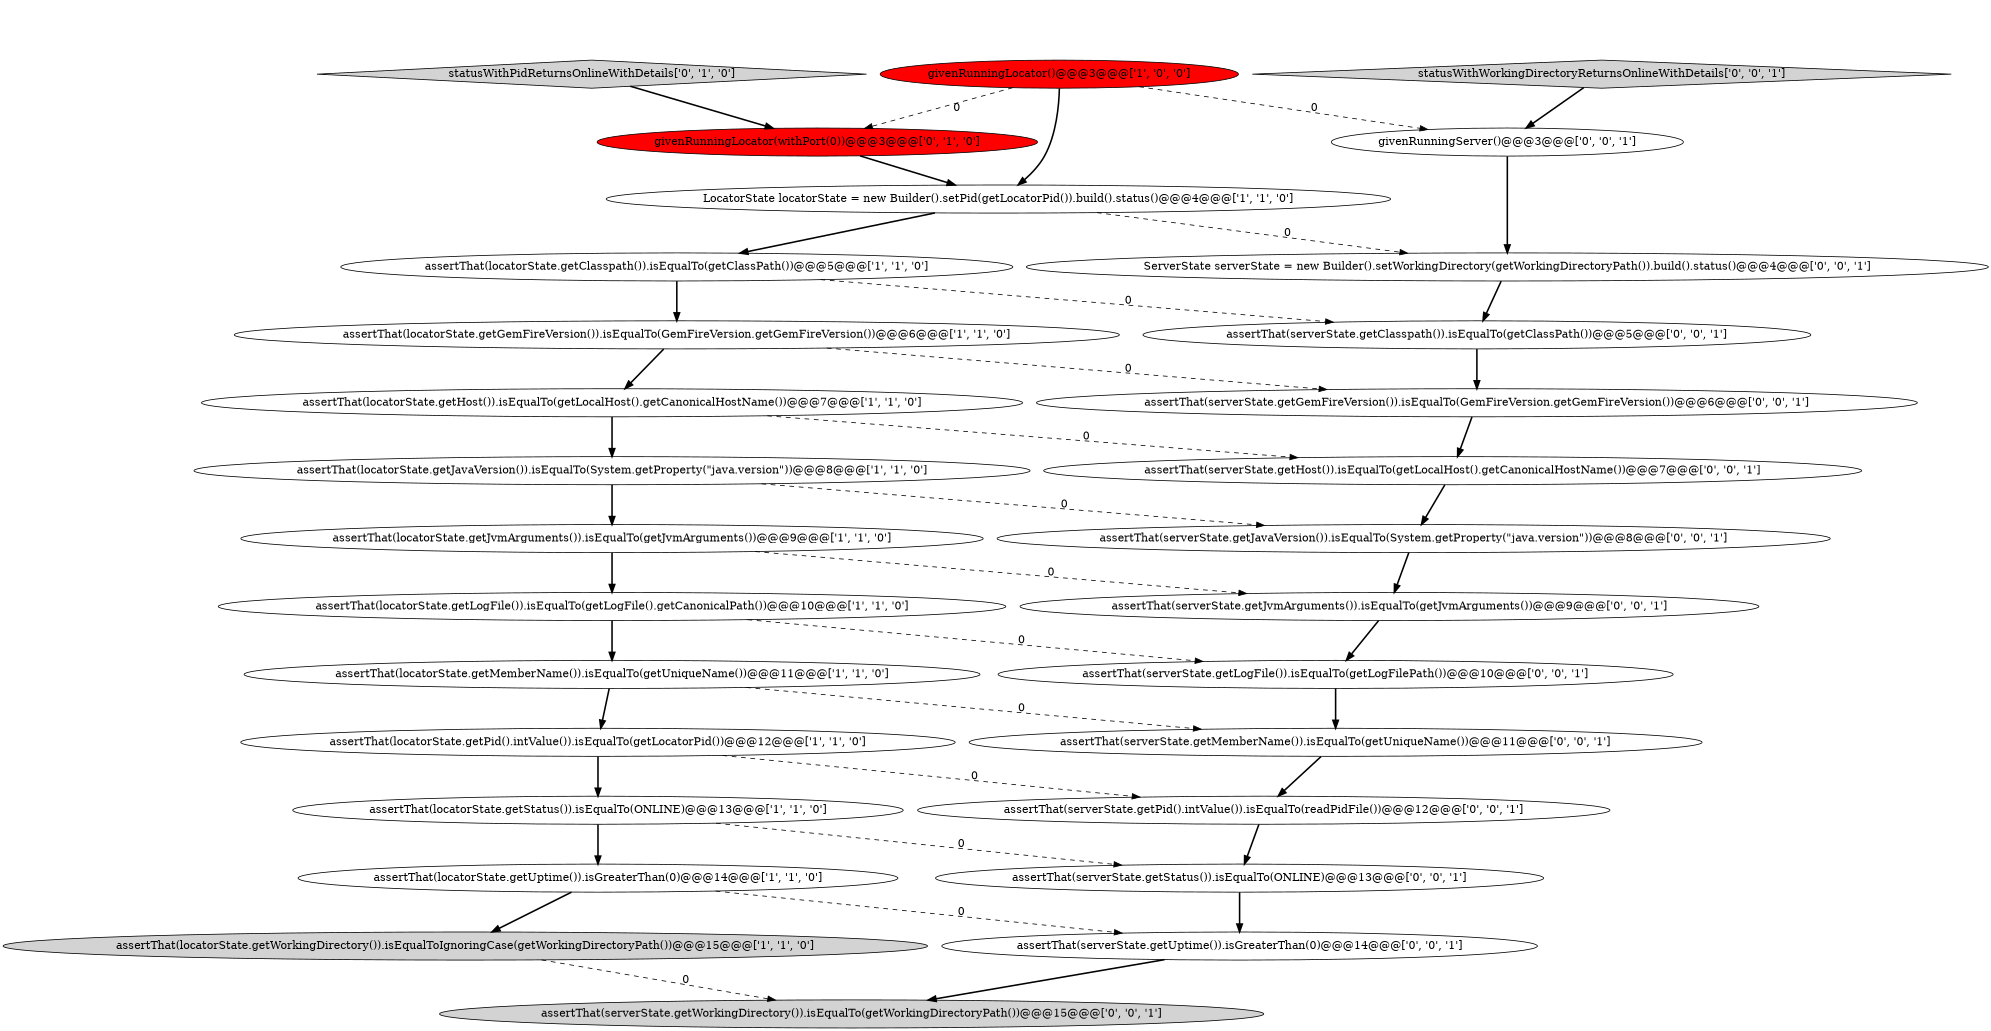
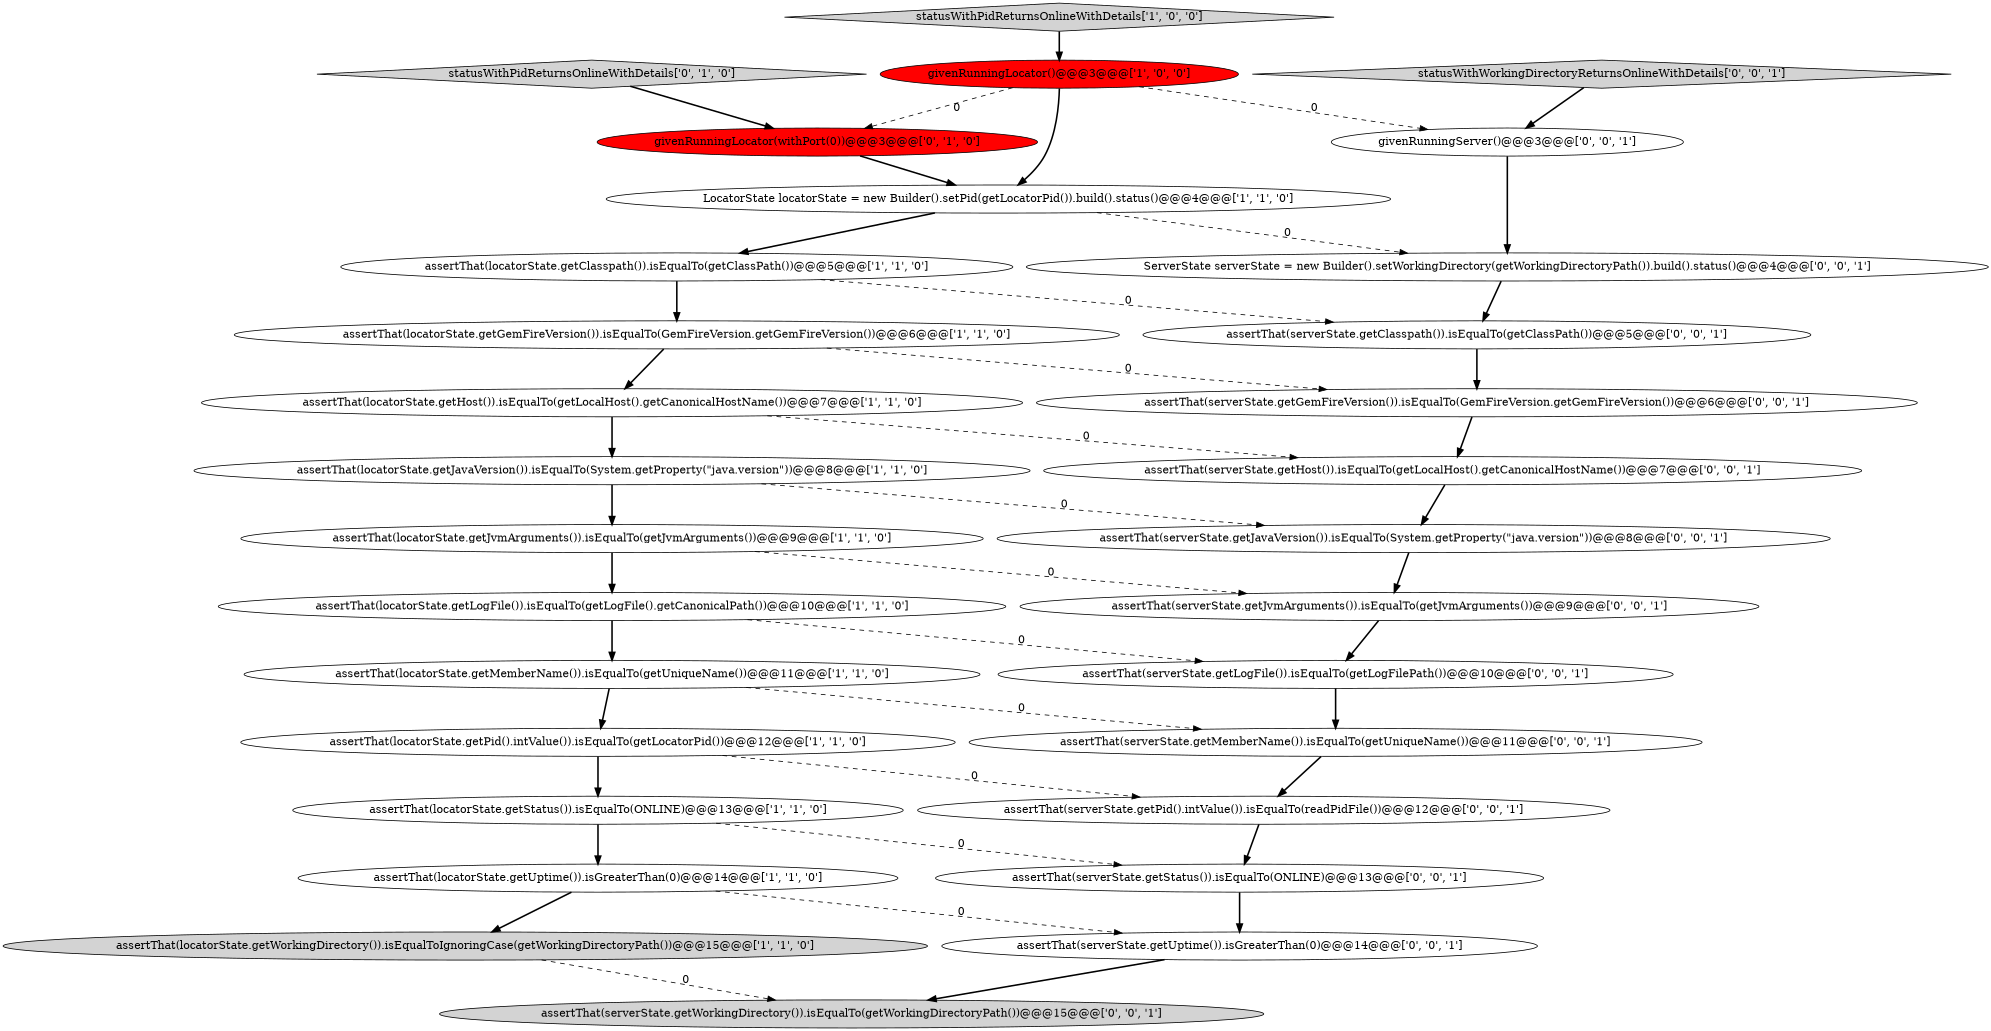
none -> (1059, 17)
